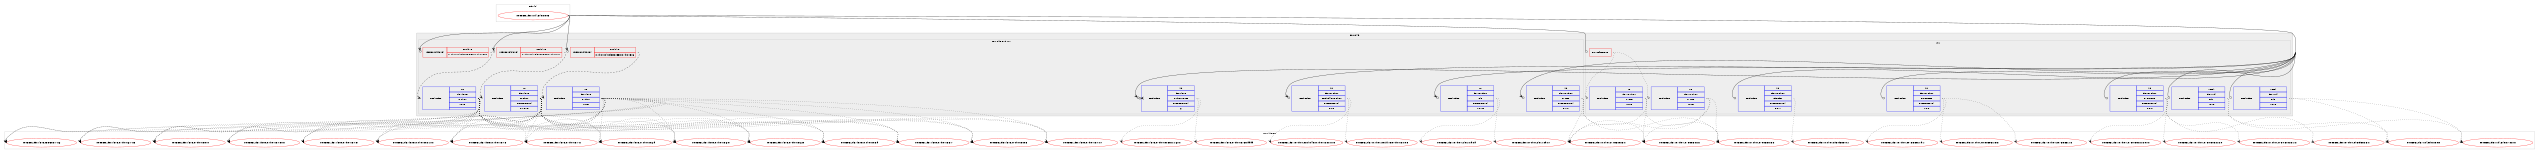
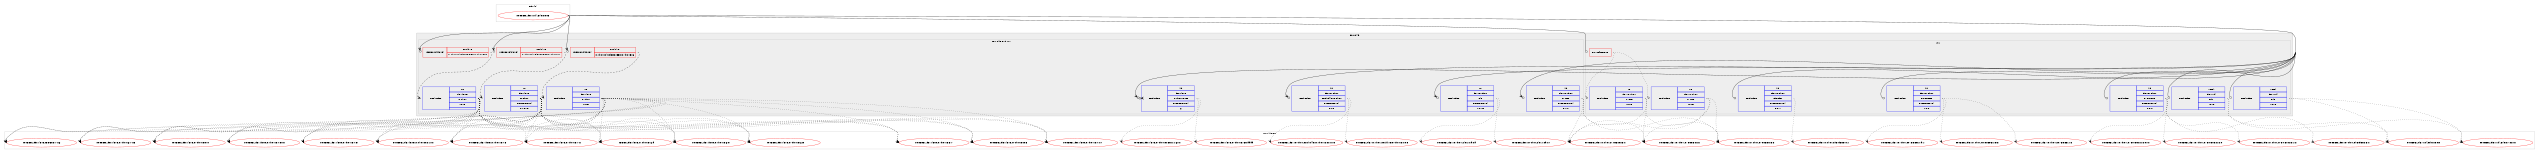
(637, 143) -> (637, 143)
(860, 143) -> none
